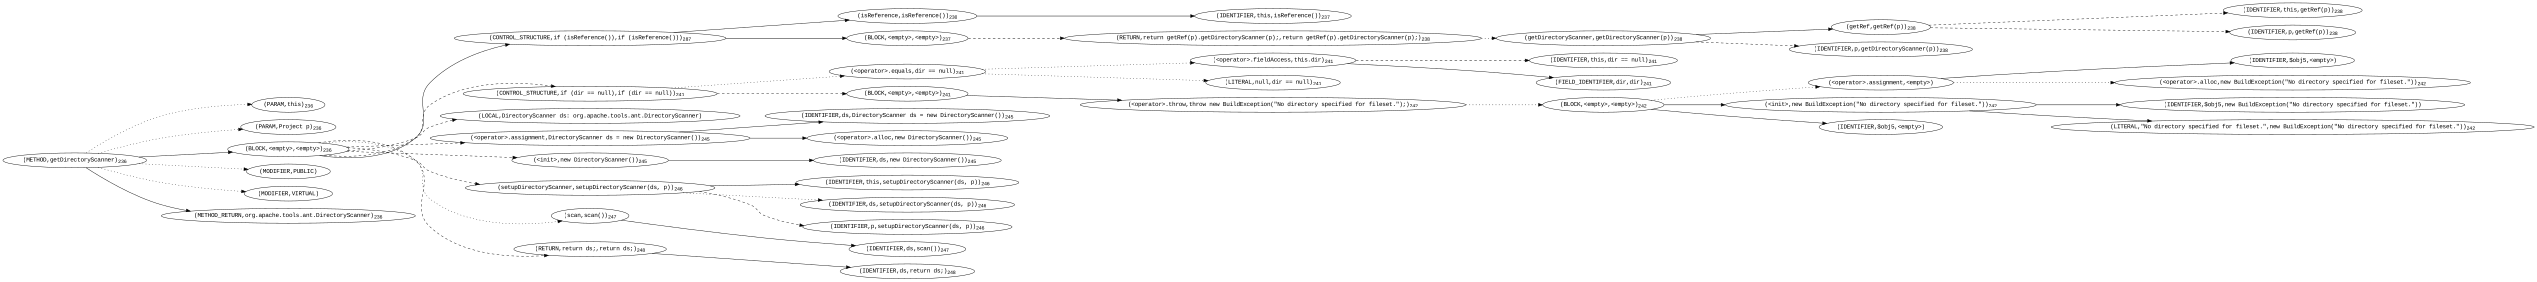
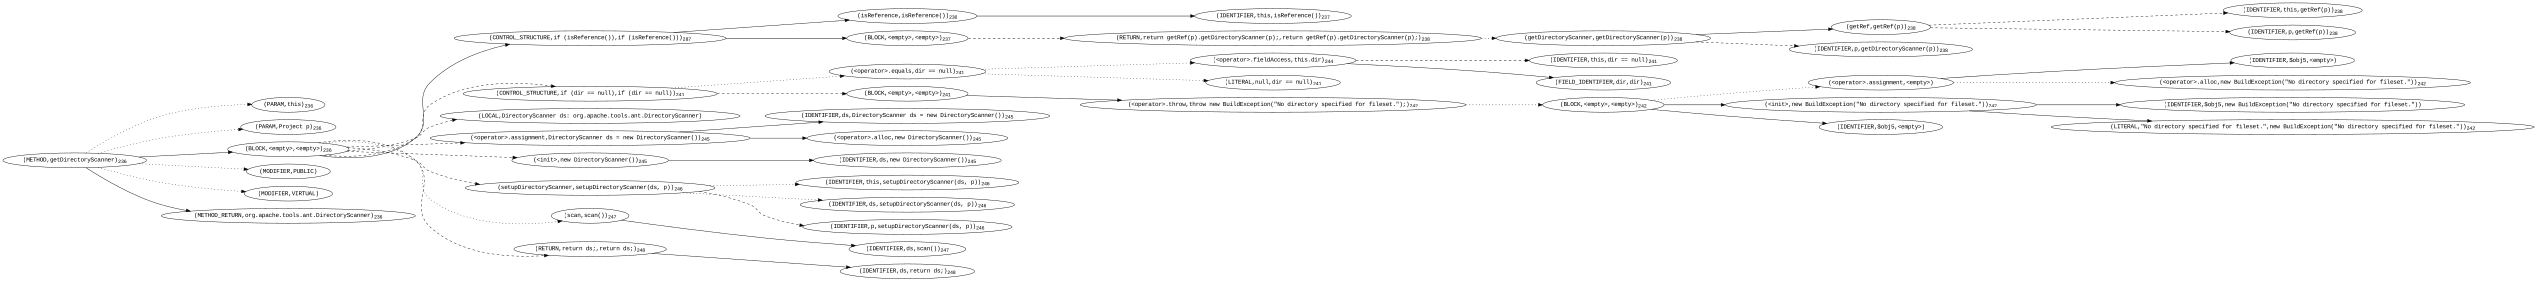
(1329, 60) -> (1329, 60)
(753, 185) -> (753, 185)
